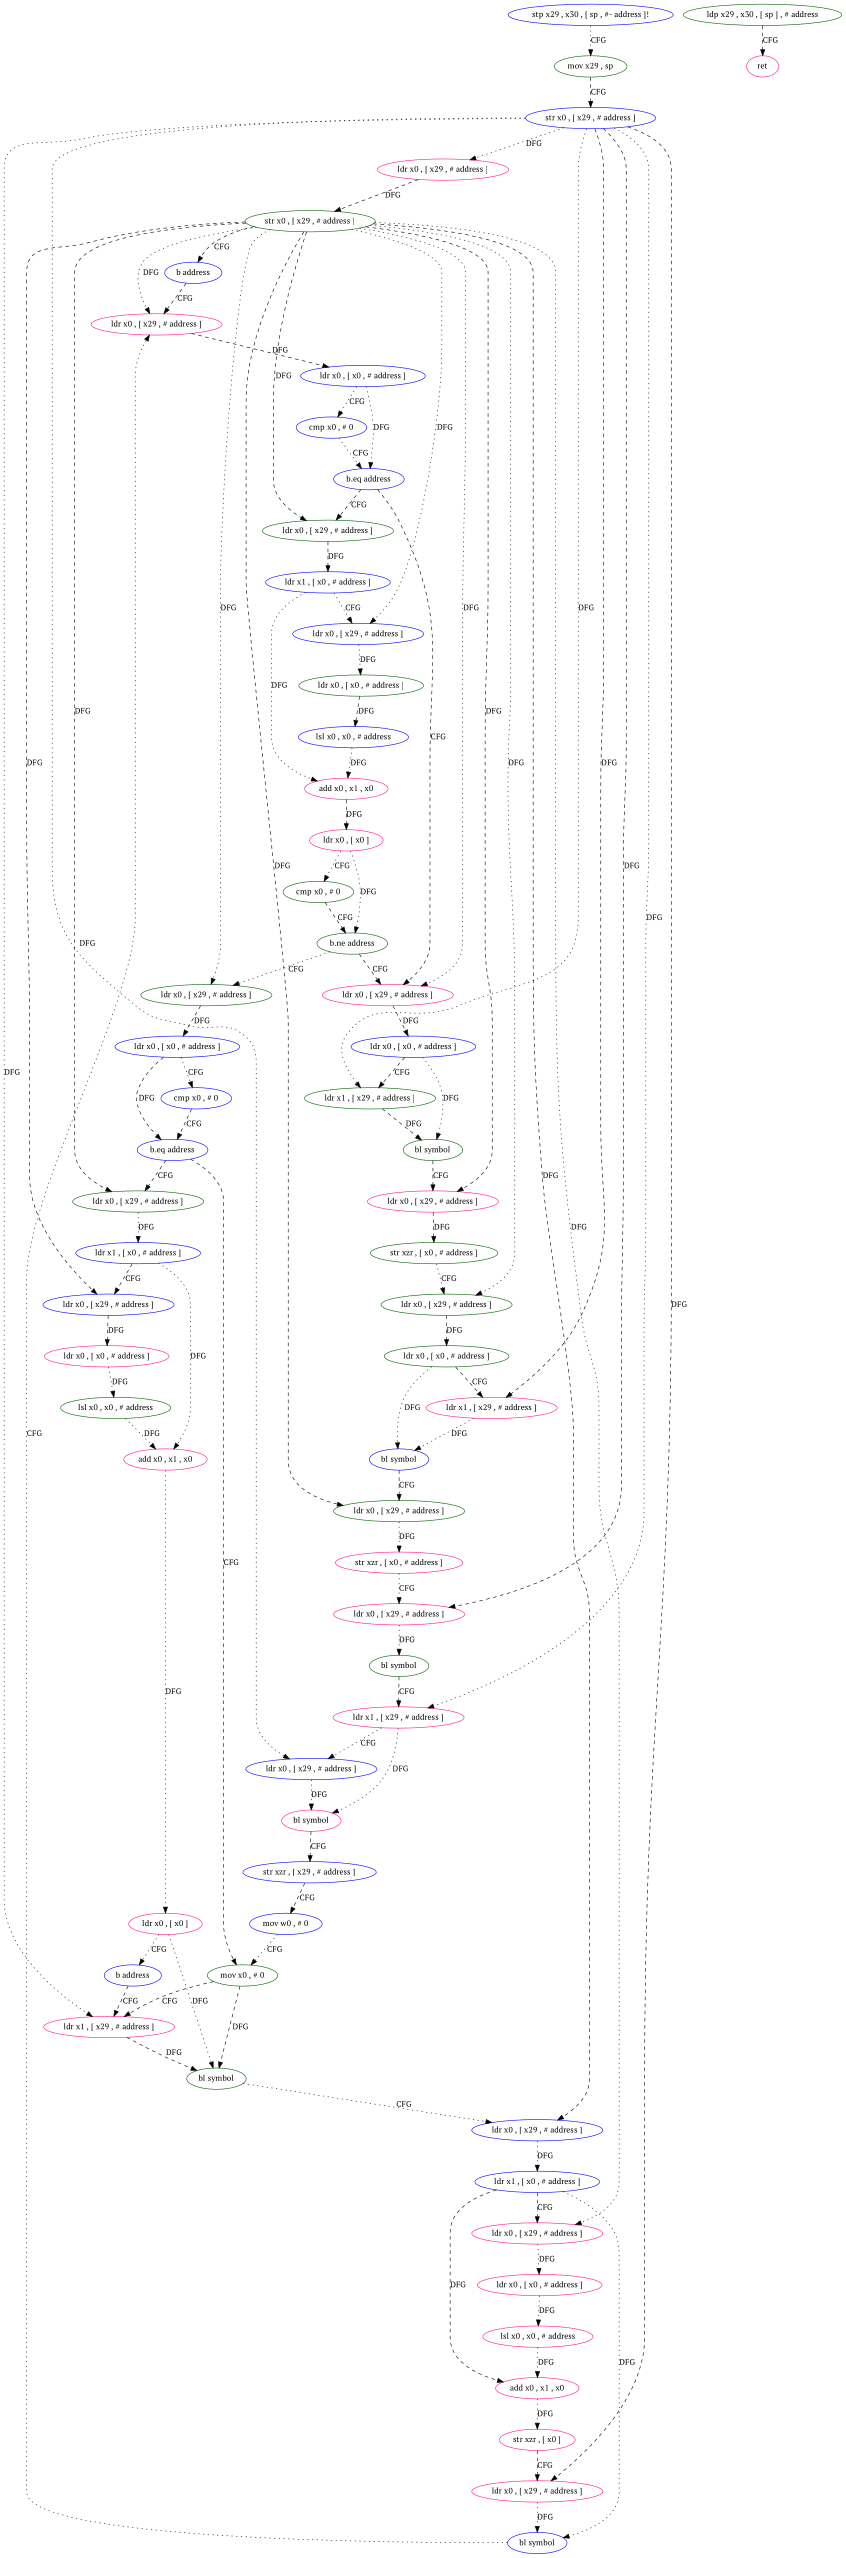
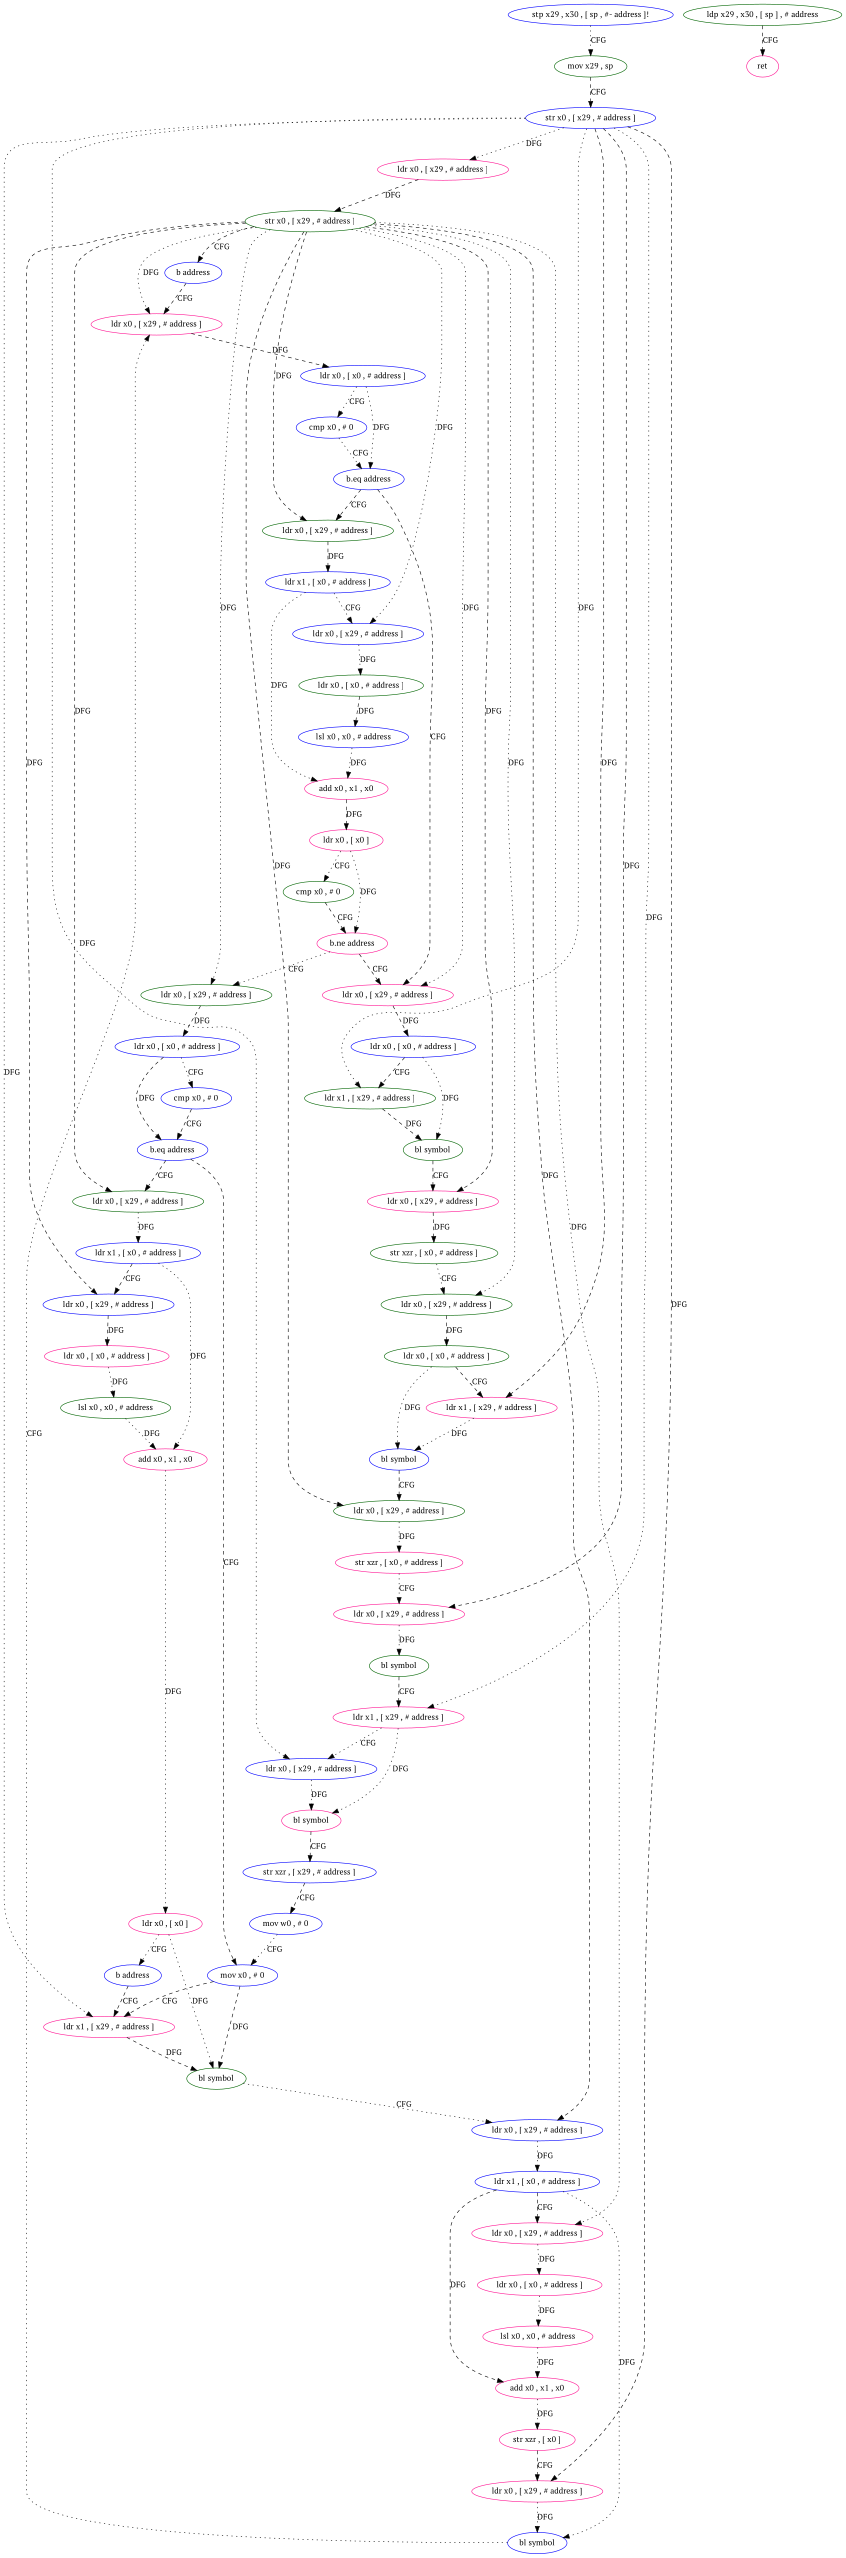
(352, 944) -> (352, 944)
(243, 1975) -> (243, 1975)
